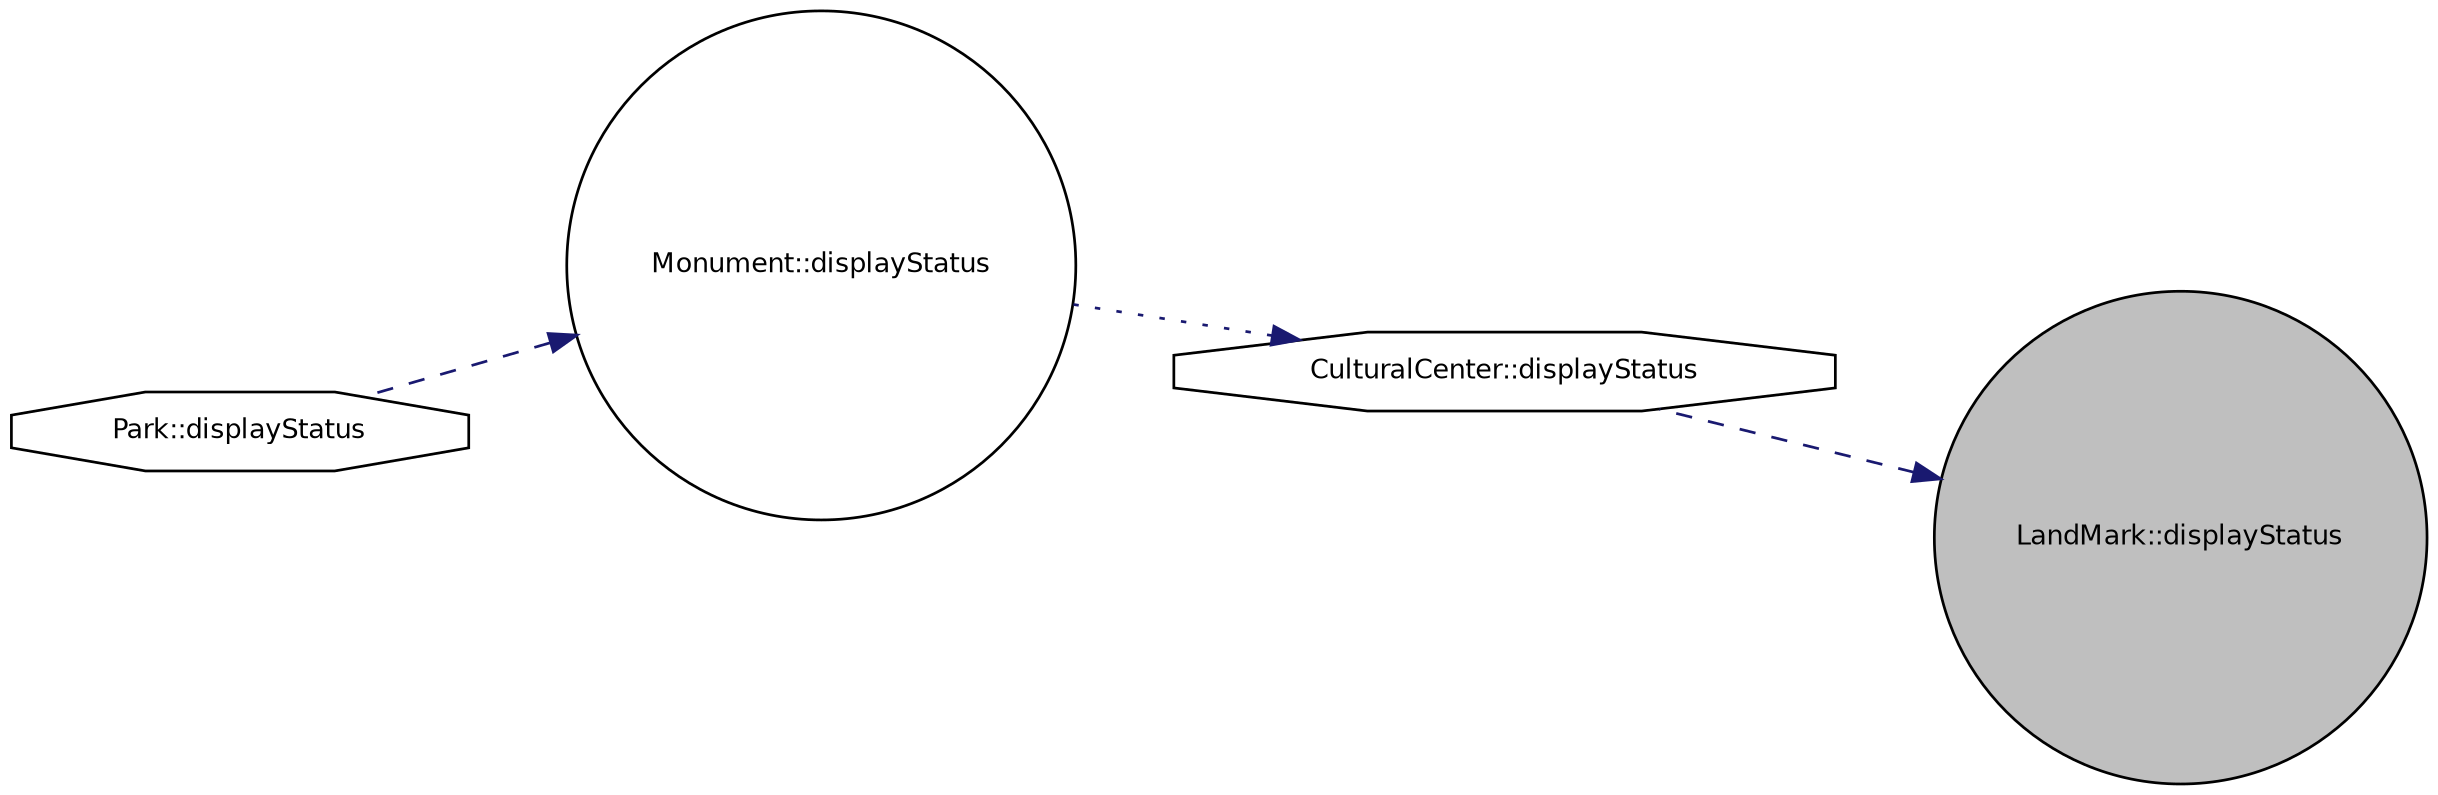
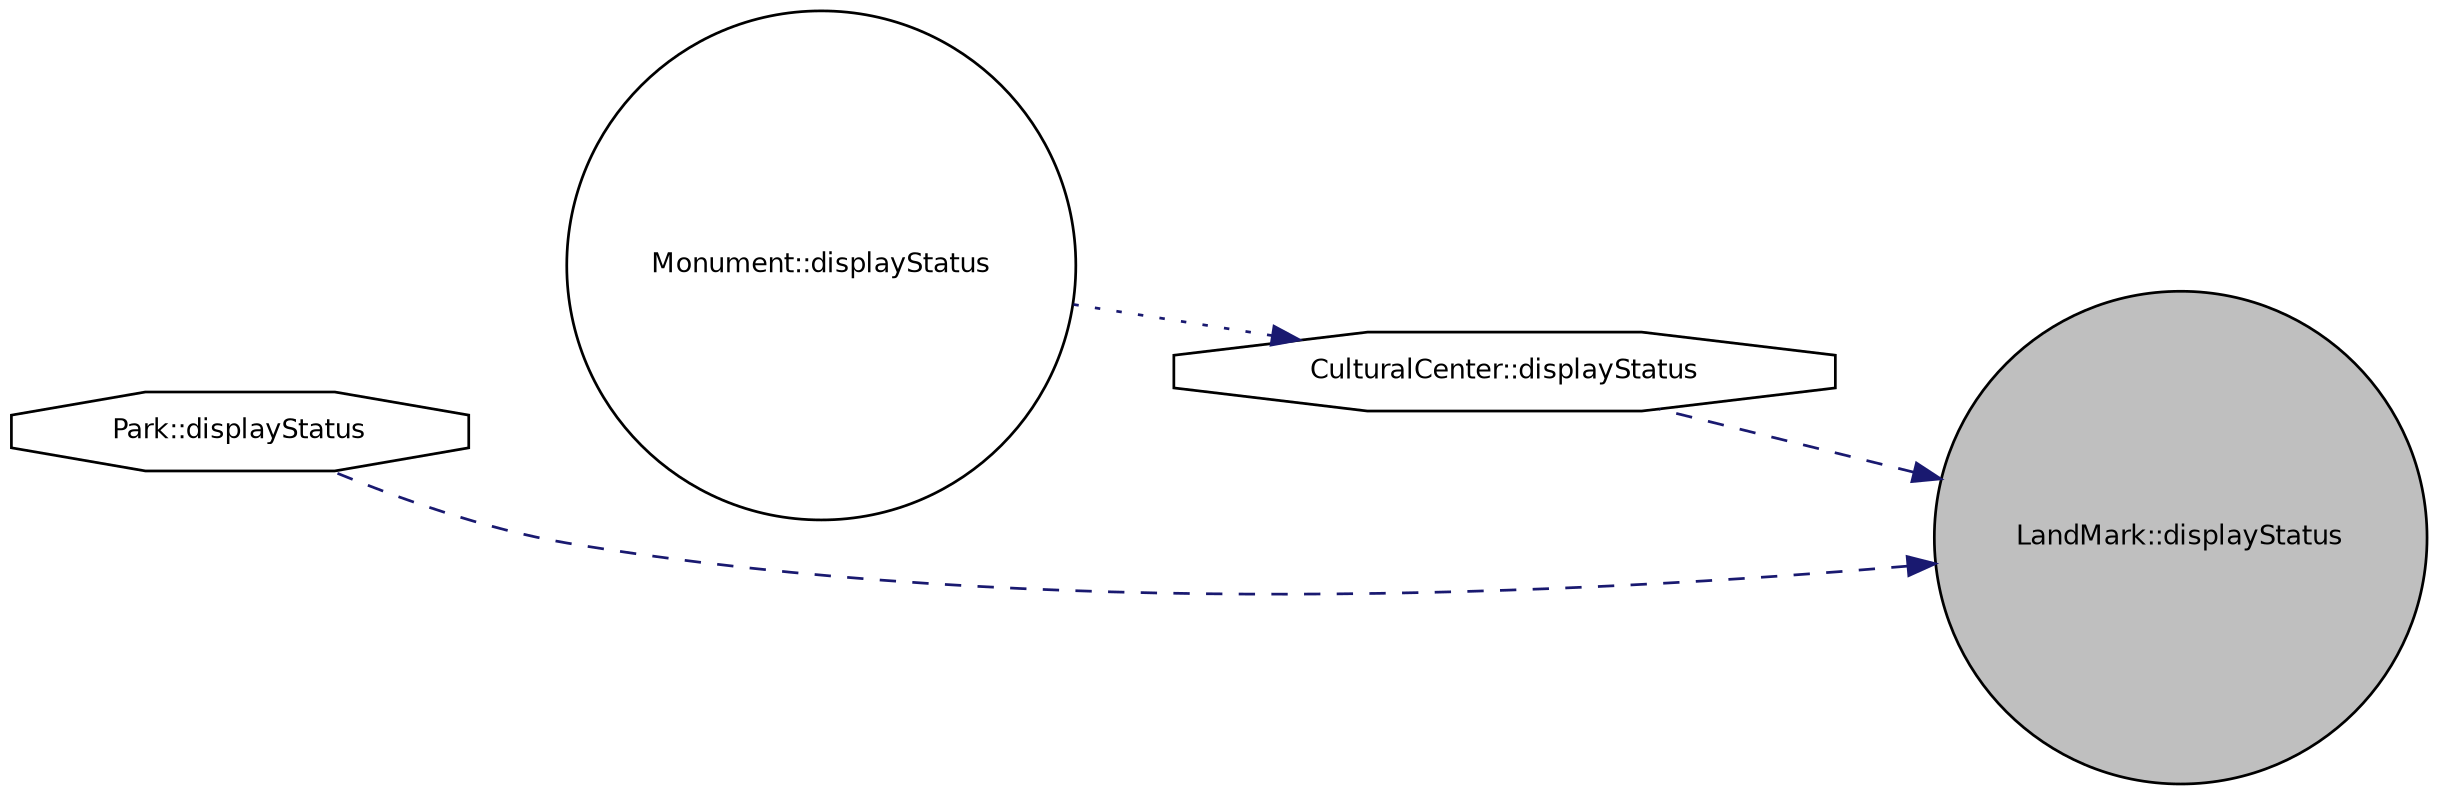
(457, 370) -> (1113, 592)
